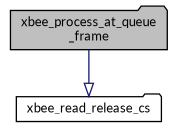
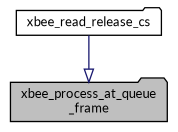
(89, 66) -> (89, 52)
